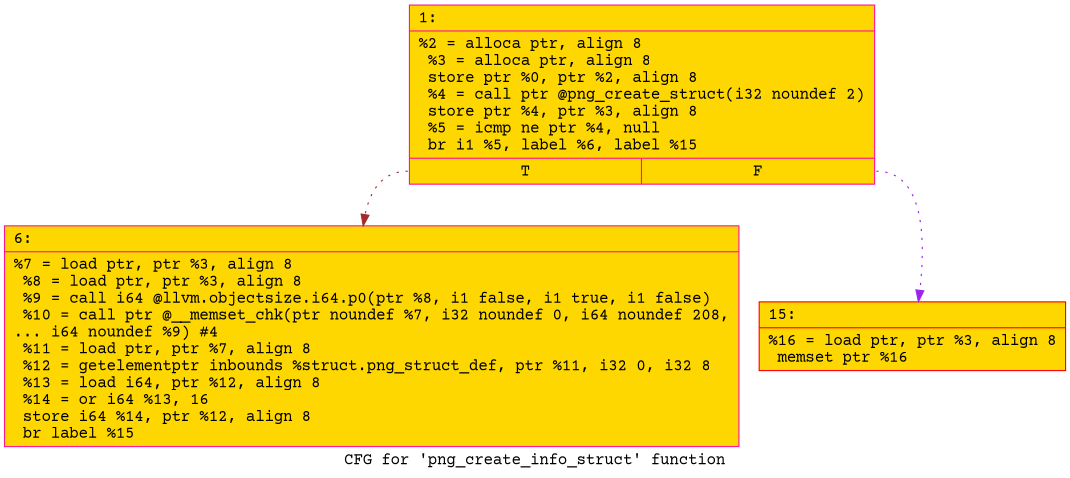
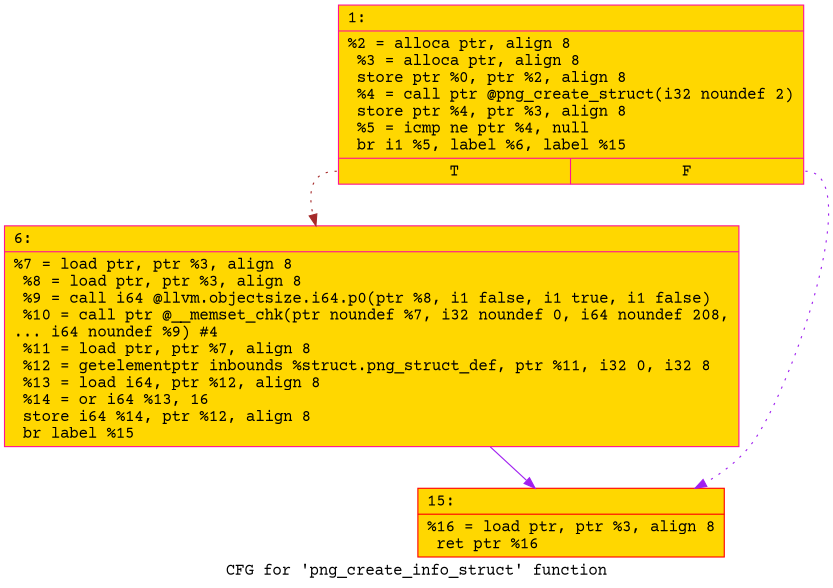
(838, 357) -> (483, 543)
none -> (508, 464)
